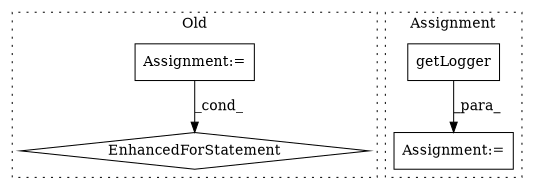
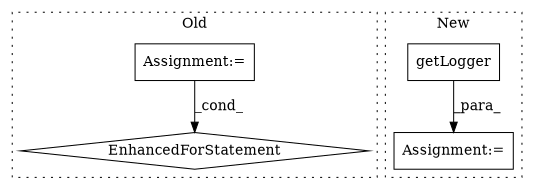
(454, 24) -> (454, 24)
